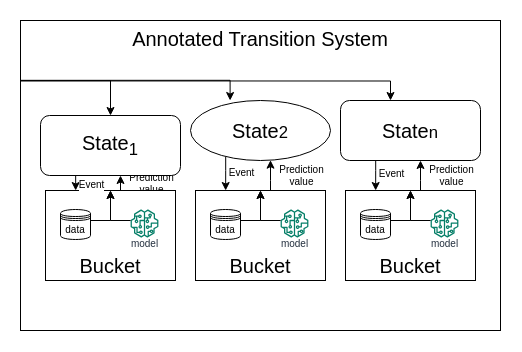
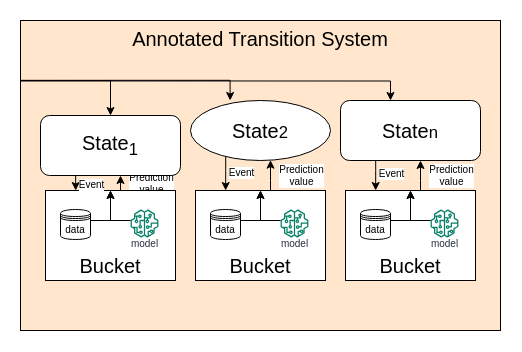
(261, 176) -> (261, 176)
